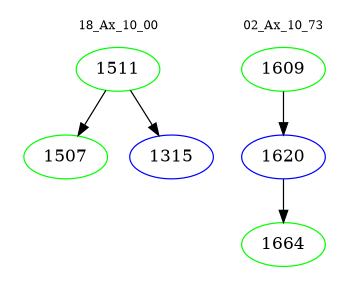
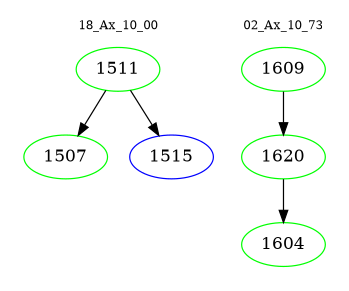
(172, 157) -> (172, 157)
(283, 157) -> (283, 157)
(283, 245) -> (283, 245)
